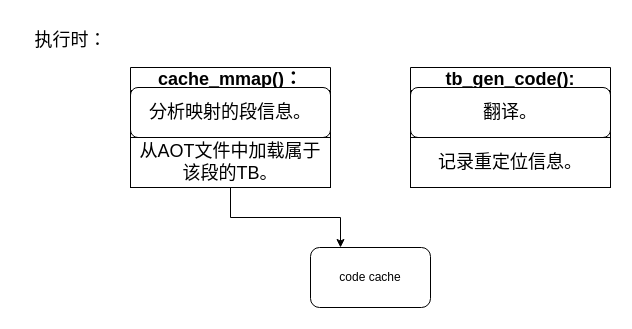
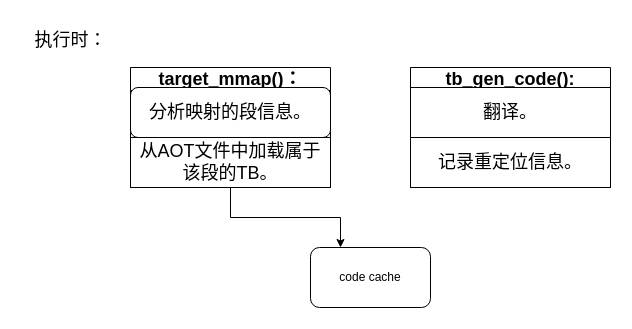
(231, 80) -> (231, 80)
(511, 113) -> (511, 113)
